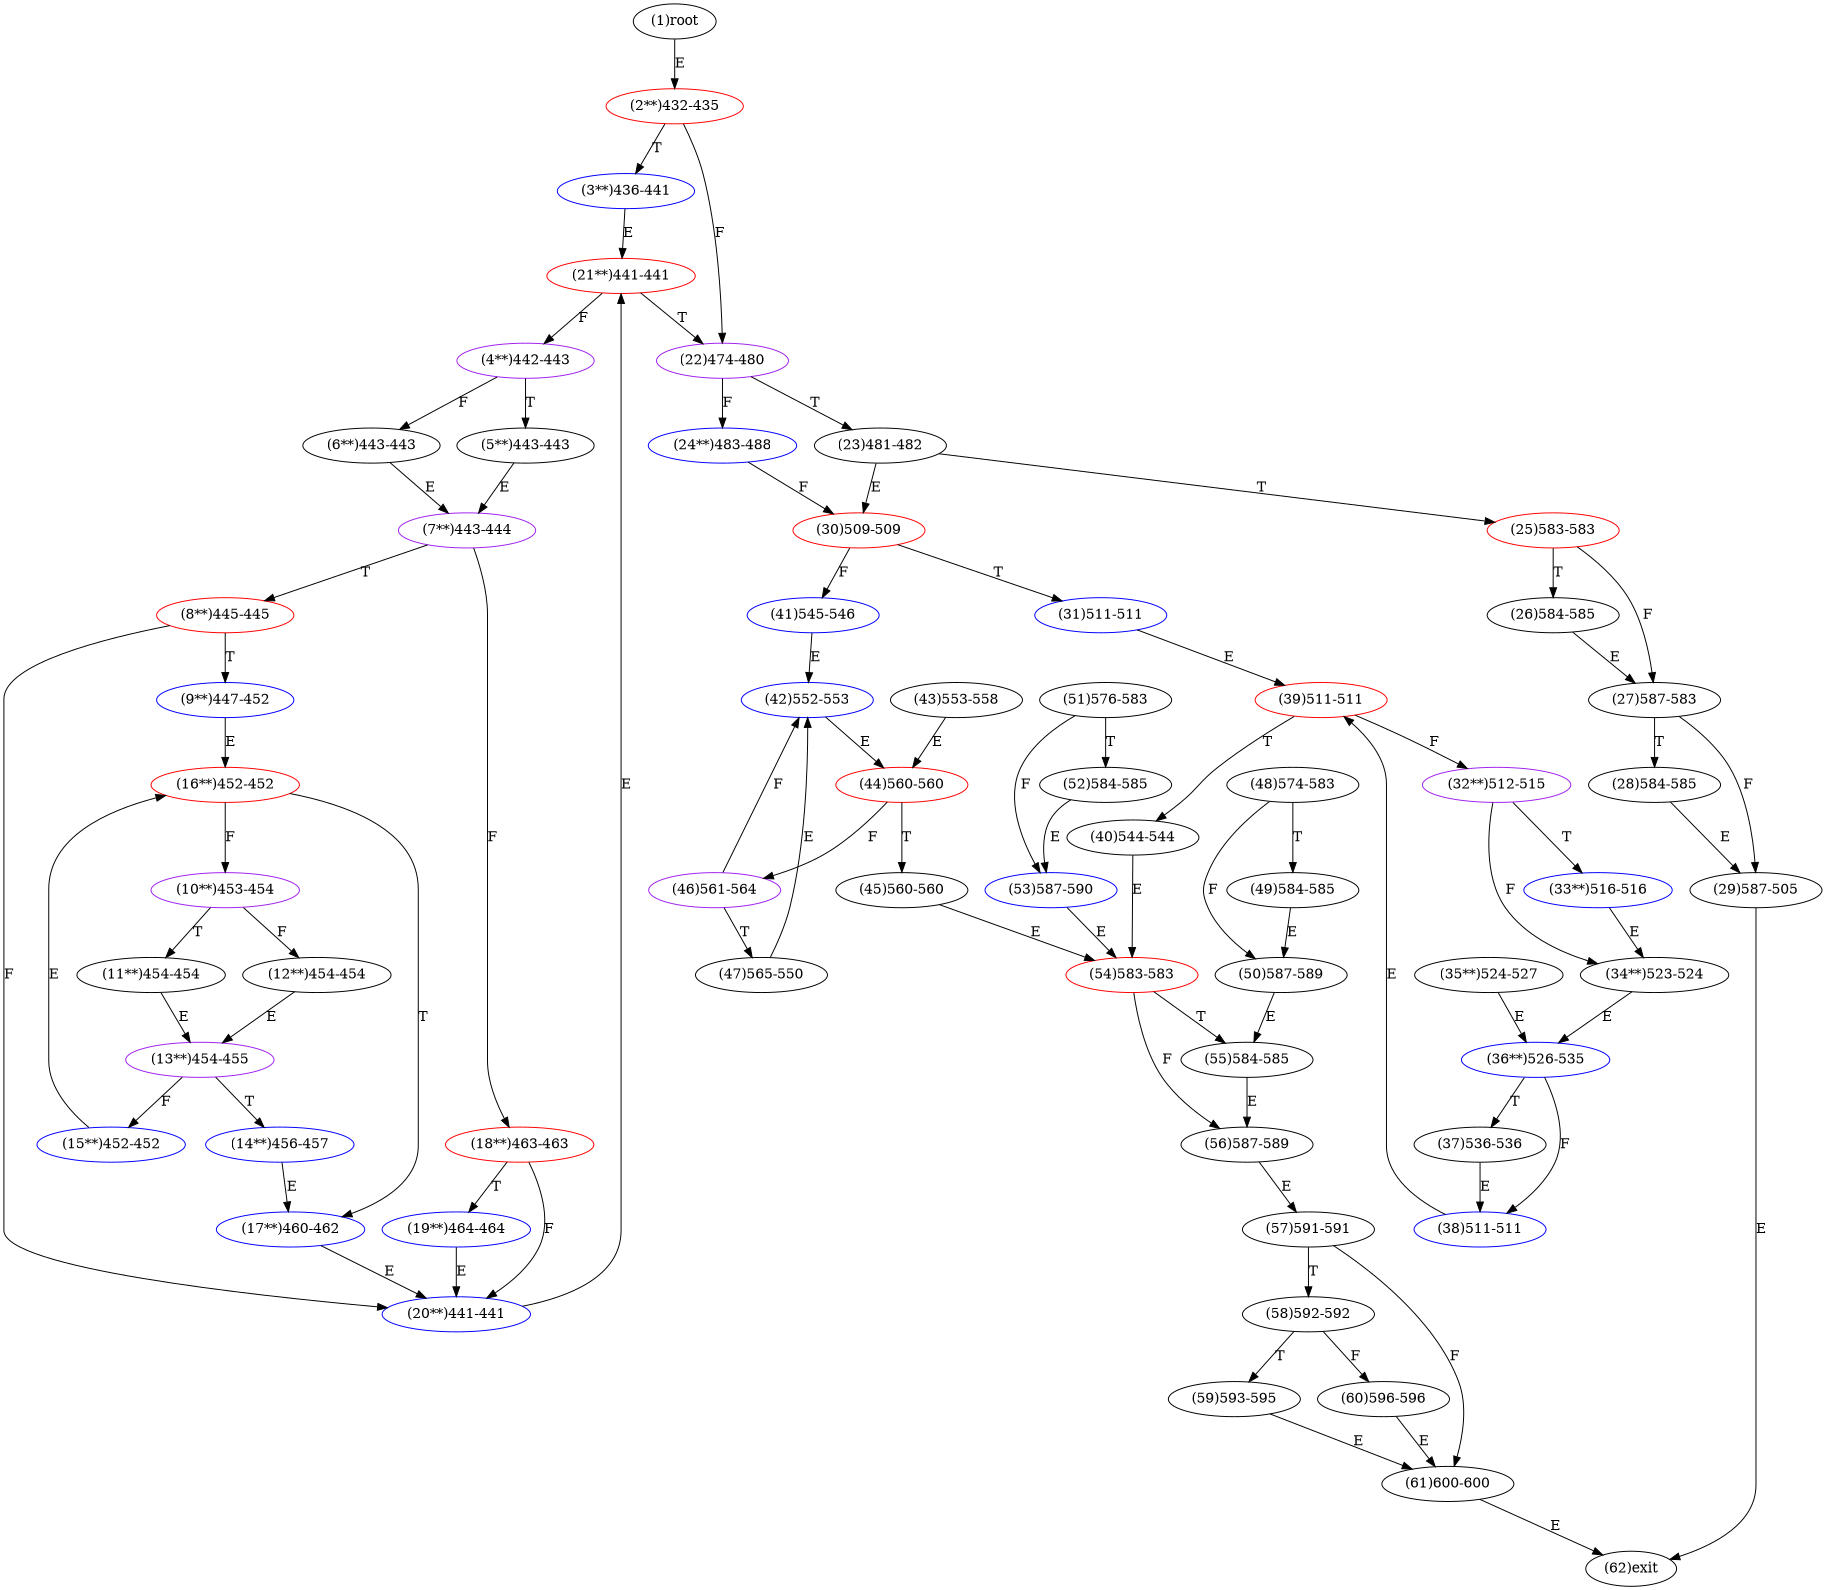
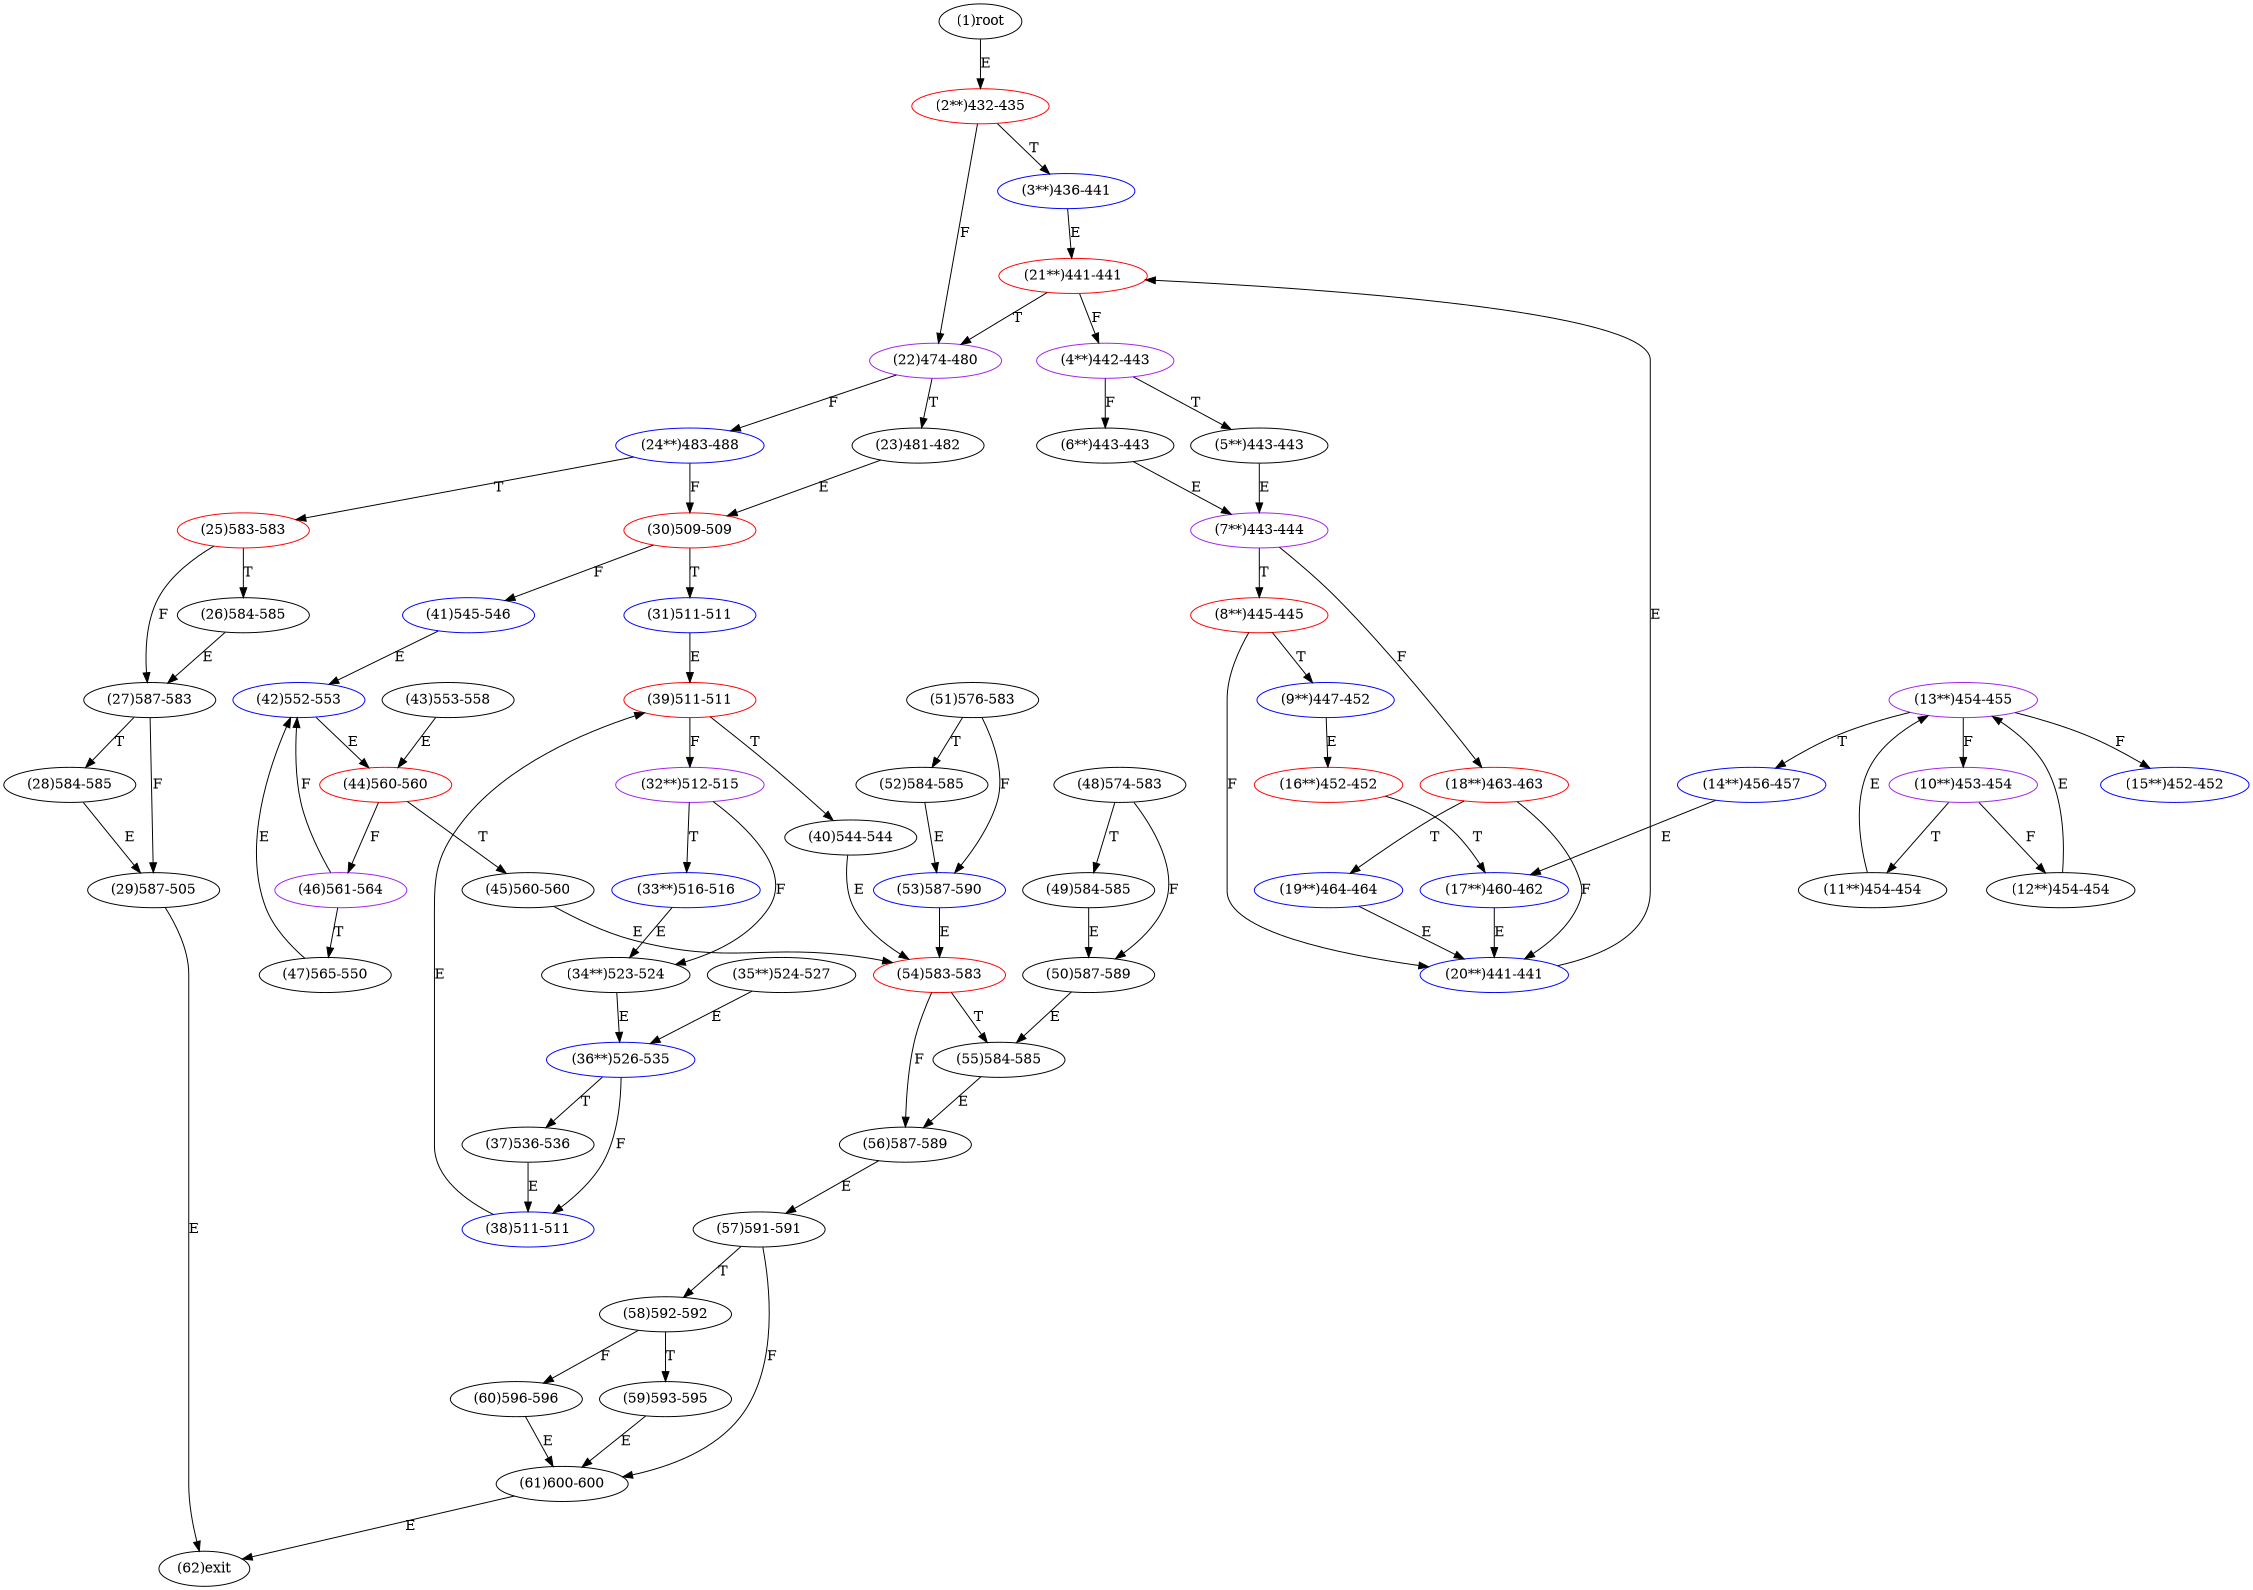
(1212, 487) -> (470, 487)
(225, 832) -> (1963, 738)
(49, 939) -> none
